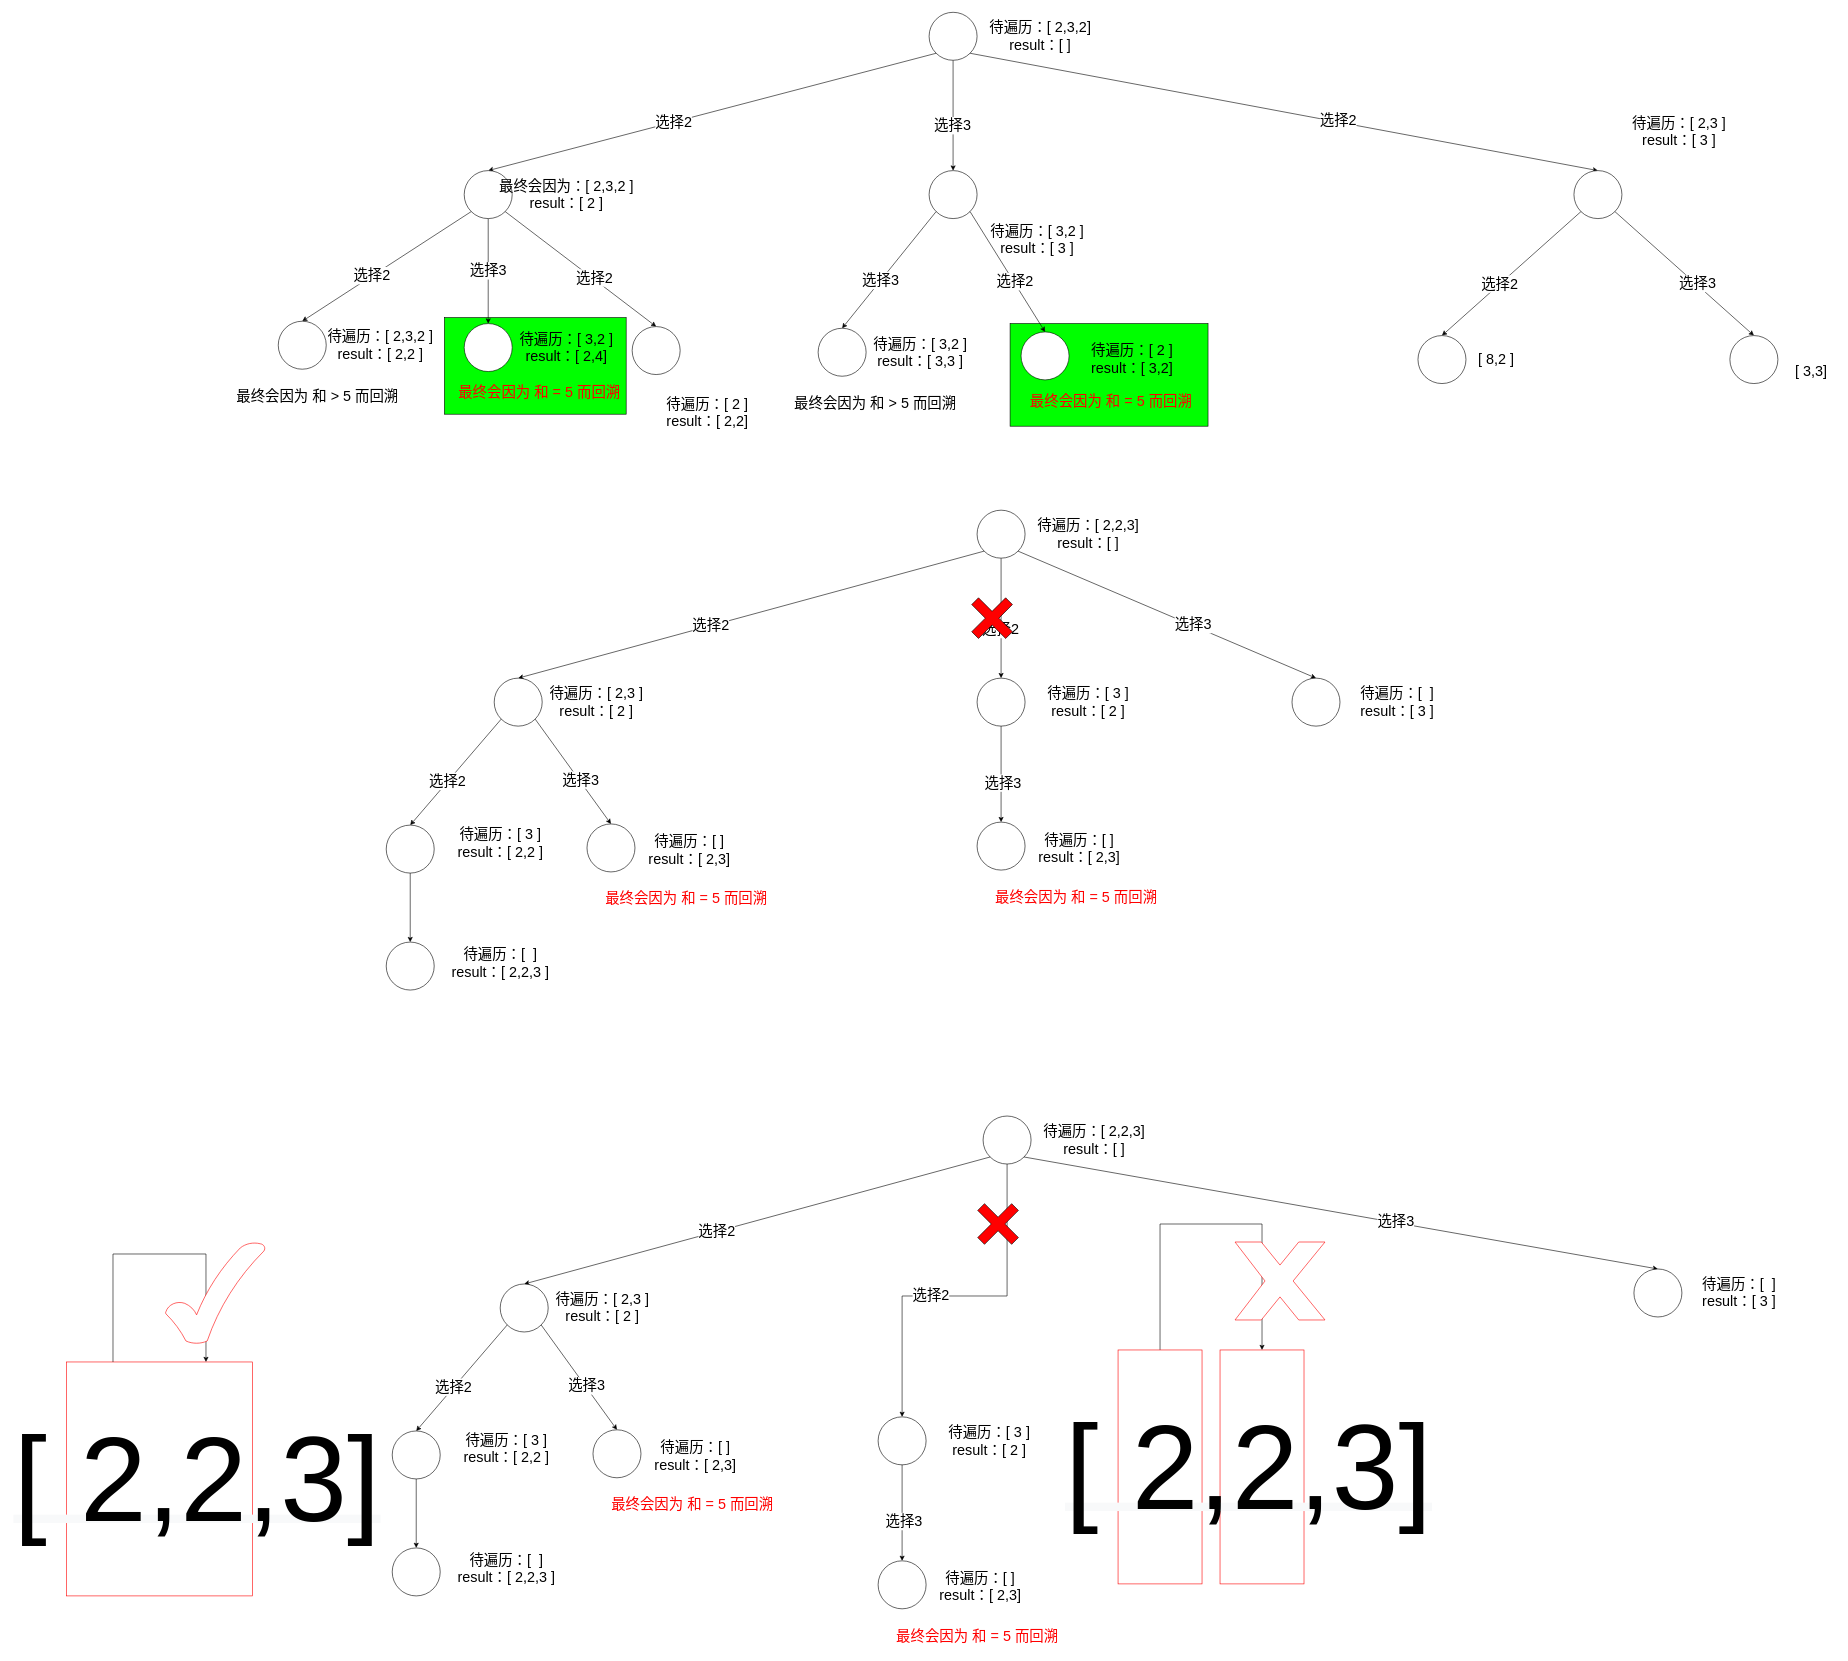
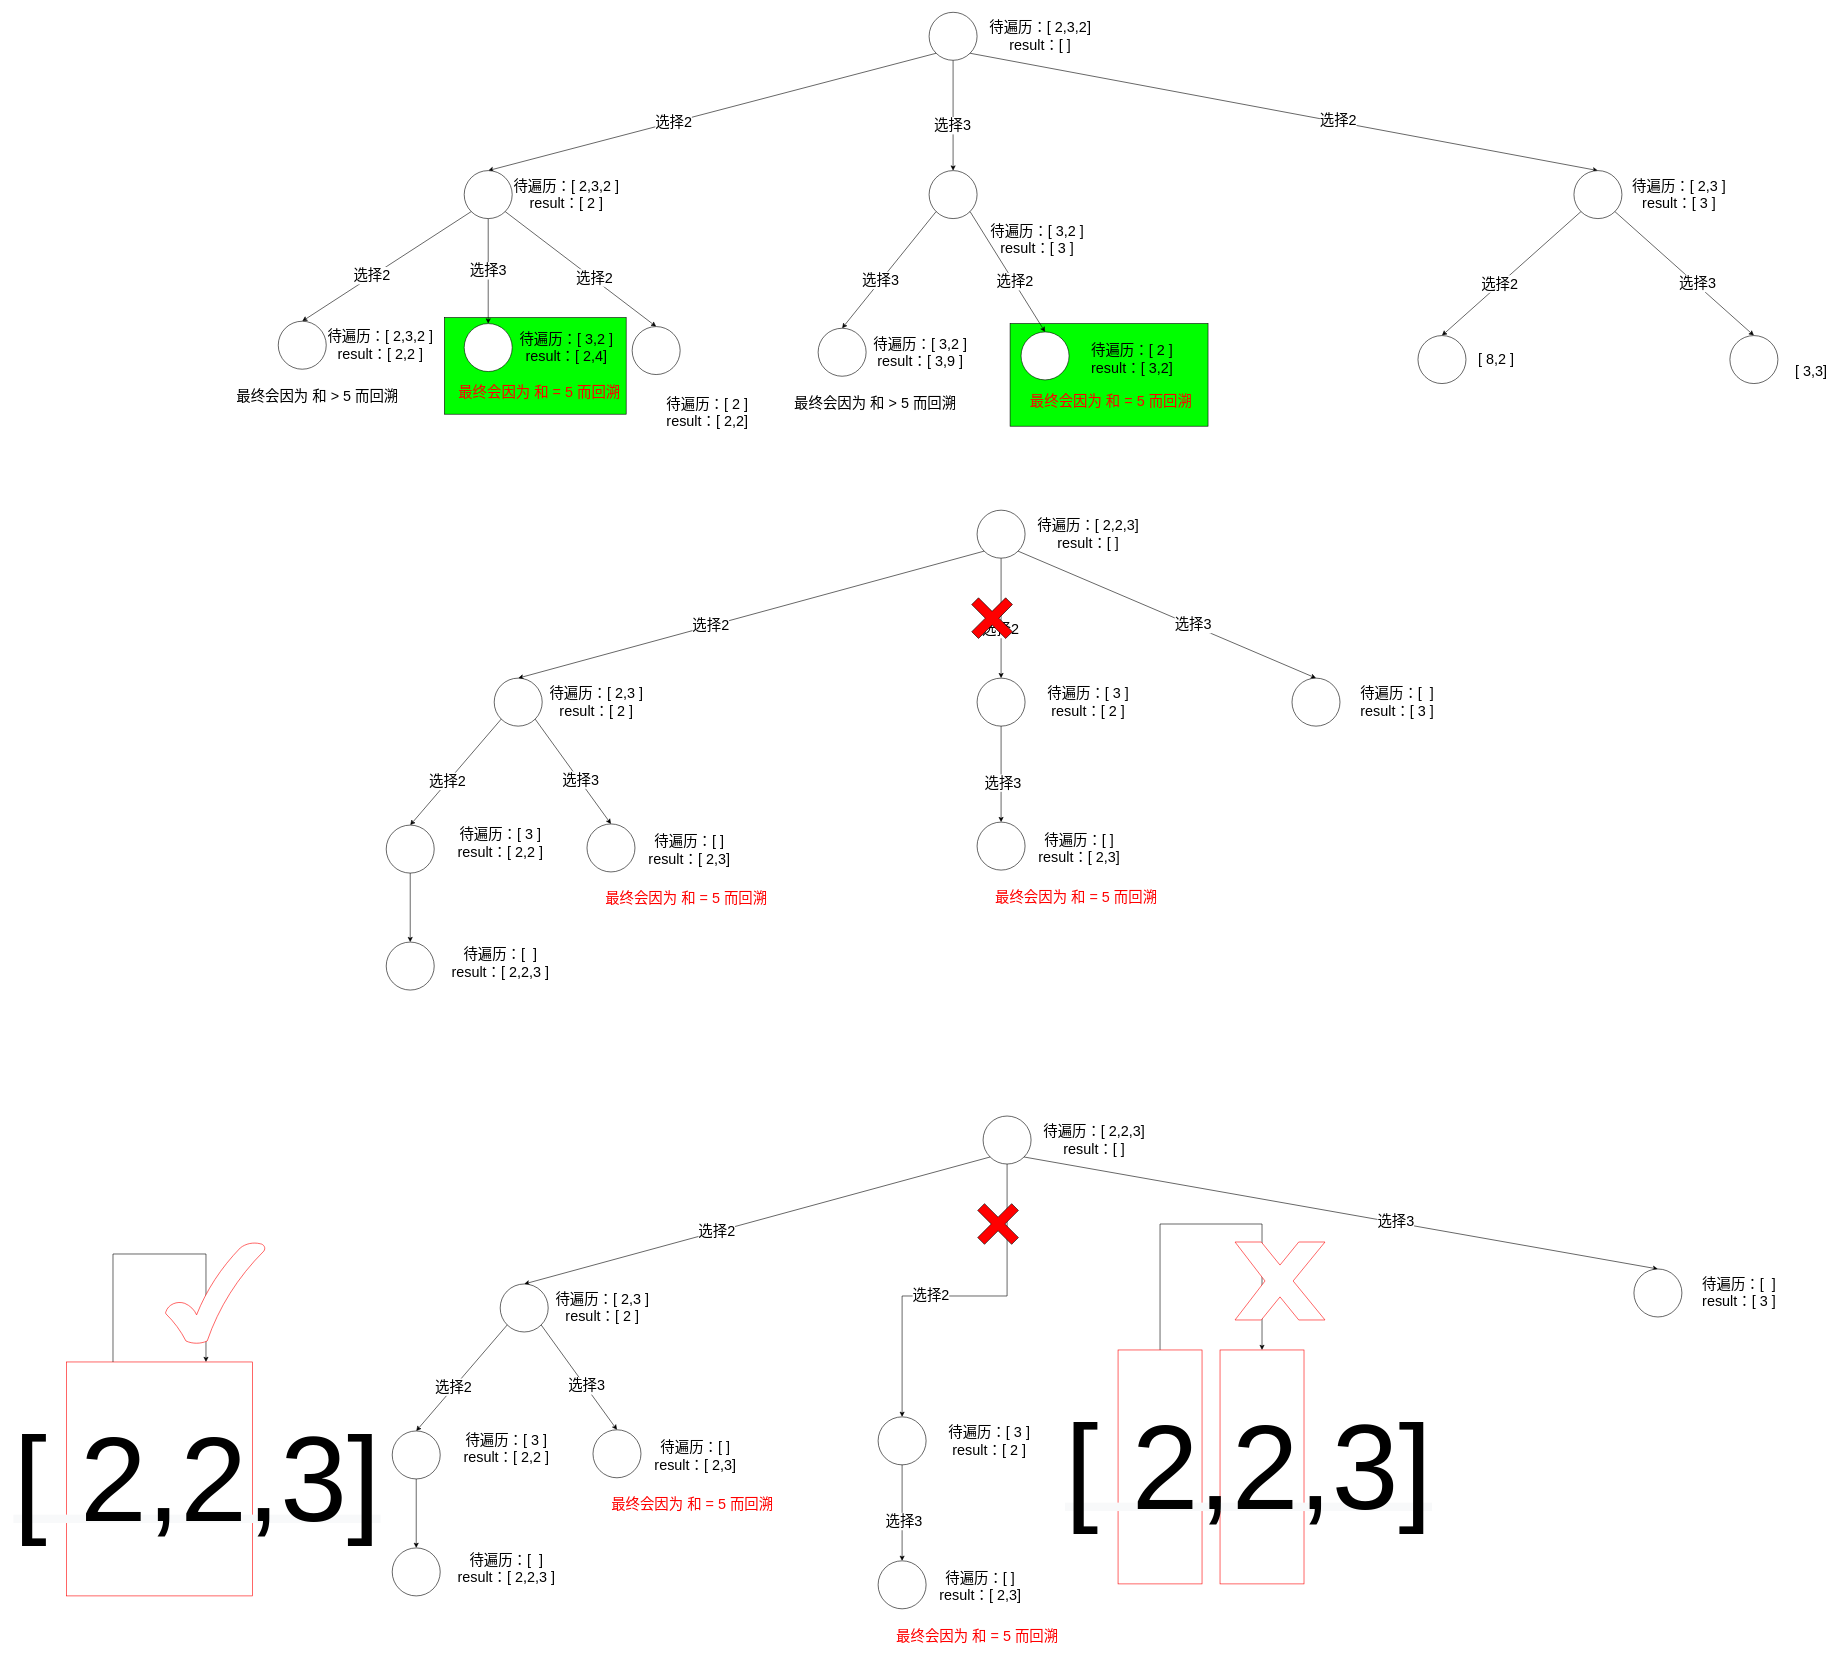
(1679, 132) -> (1679, 195)
(566, 195) -> (566, 195)
(920, 353) -> (920, 353)
